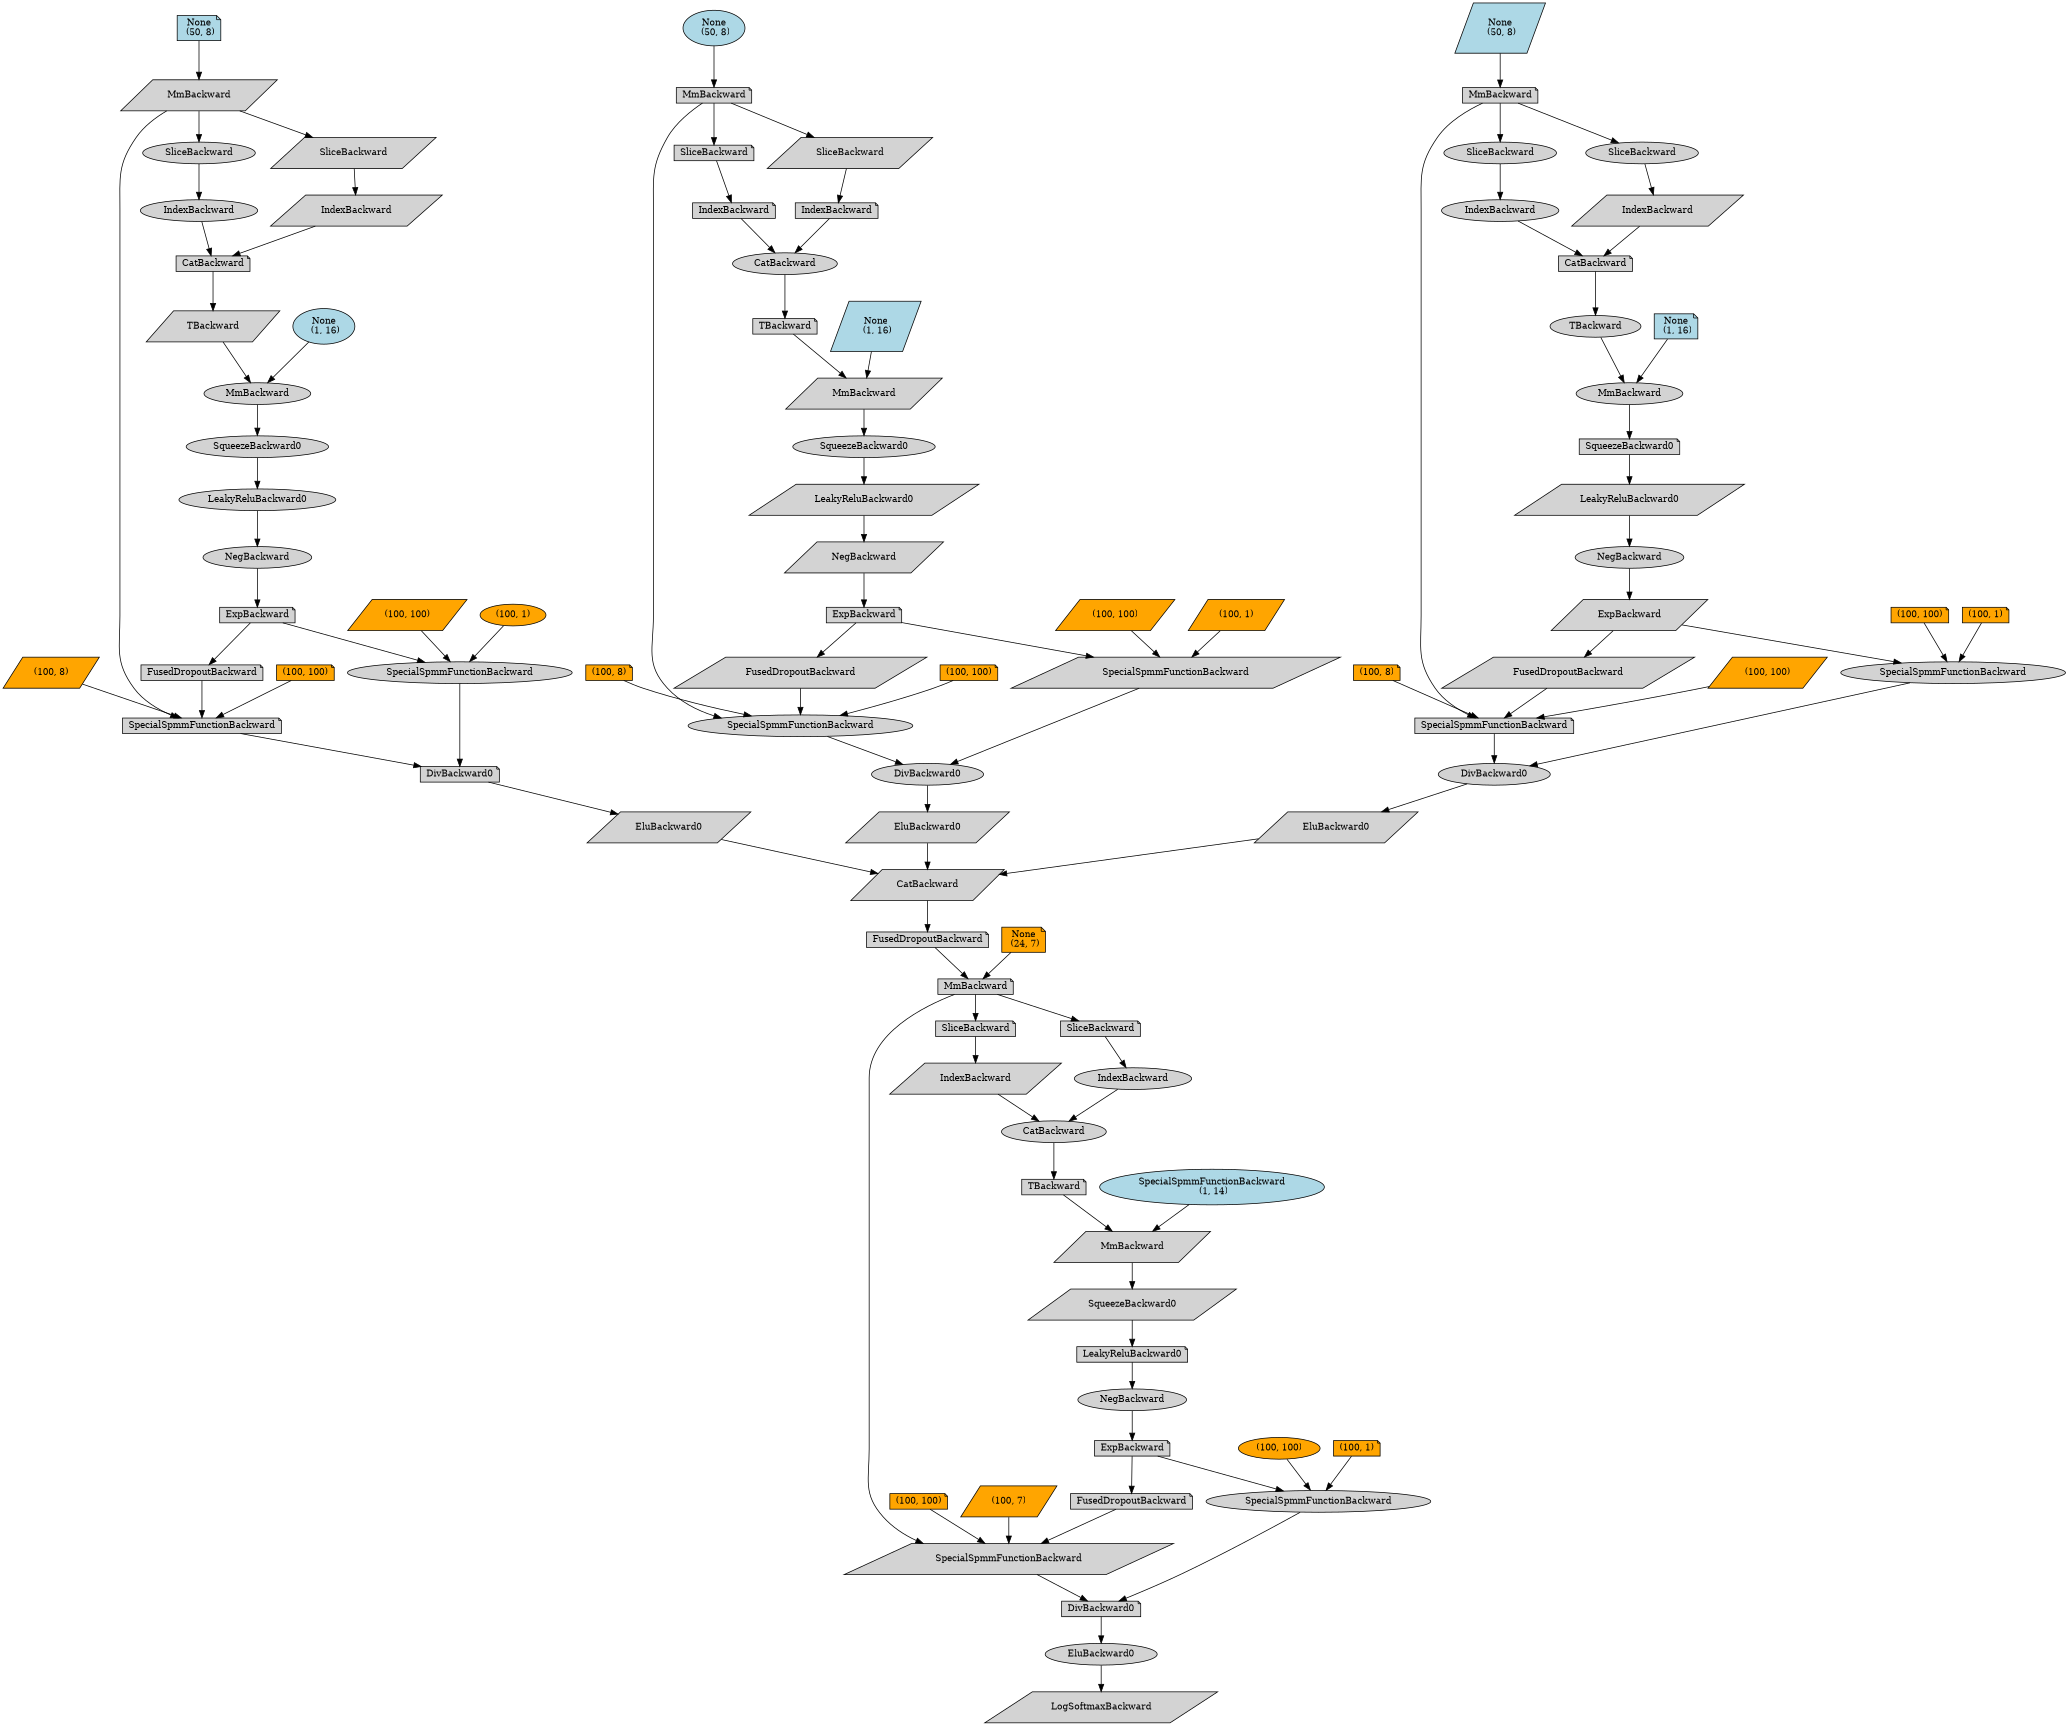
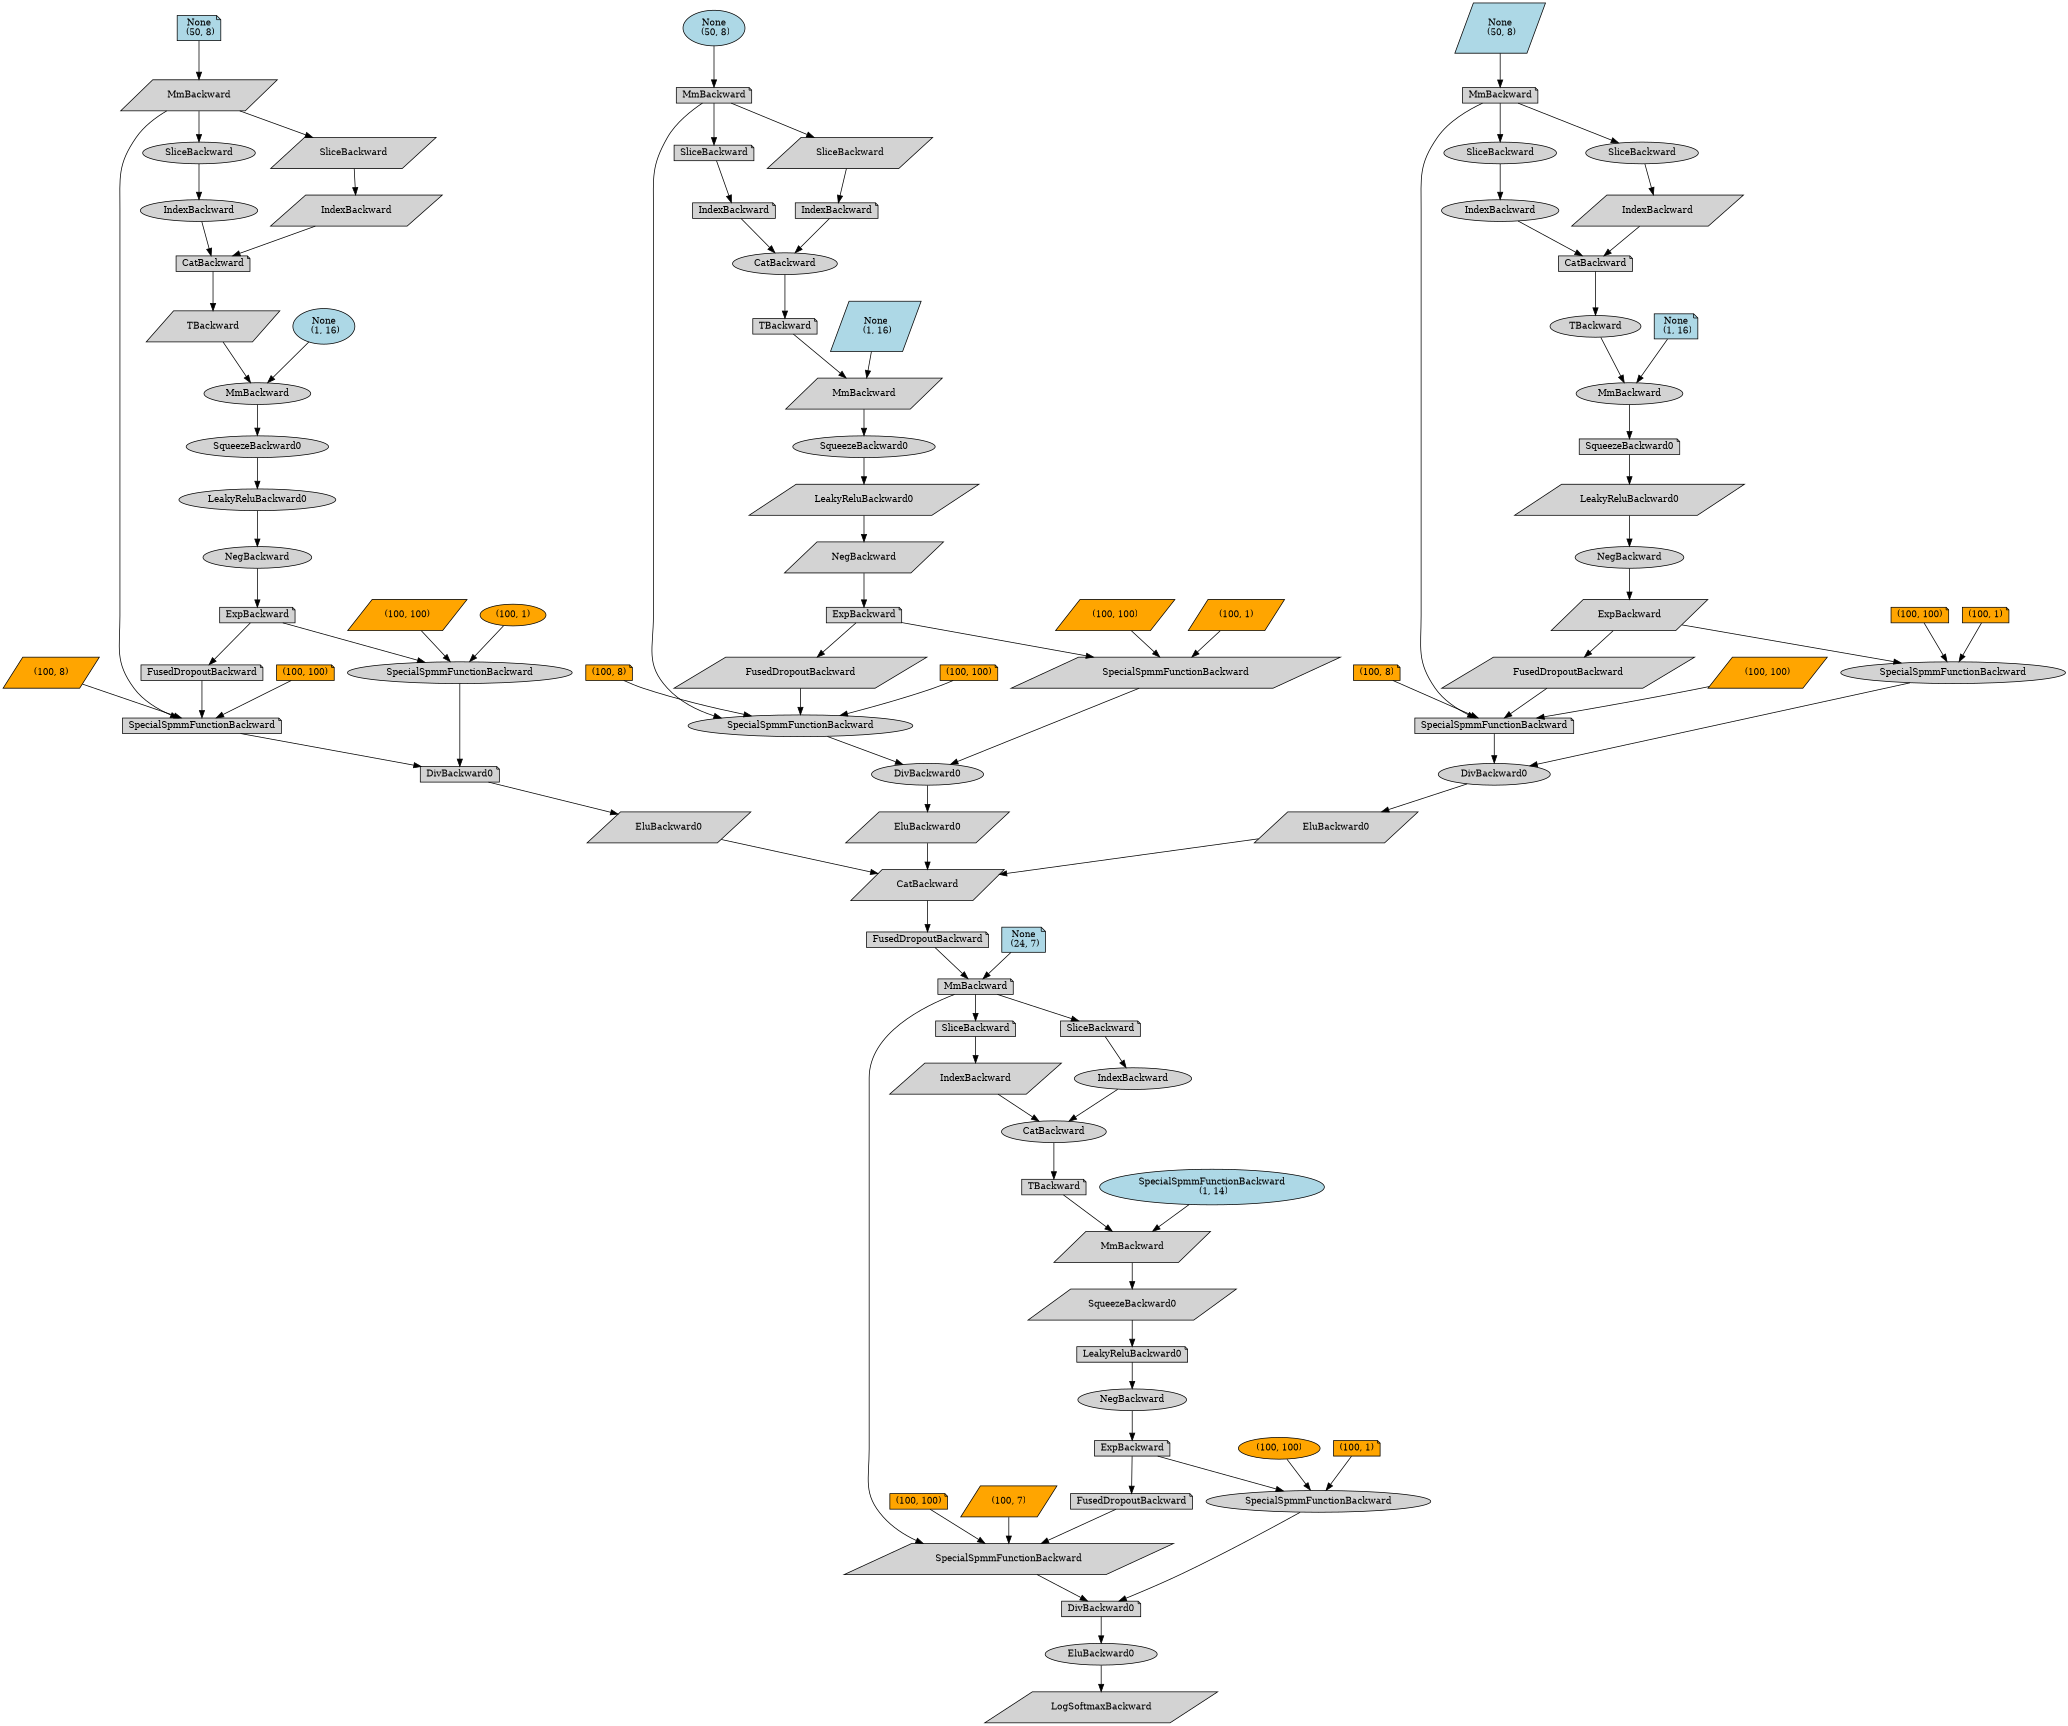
(1024, 940) -> (1024, 940)
